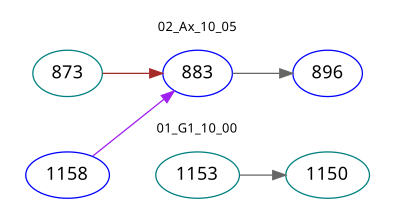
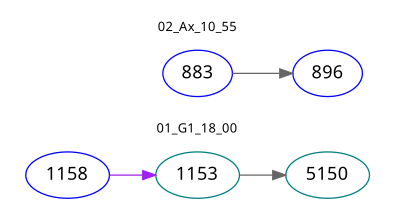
(198, 28) -> (198, 28)
(68, 73) -> none
(128, 128) -> (126, 175)
(198, 129) -> (198, 129)
(328, 175) -> (328, 175)
